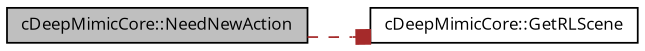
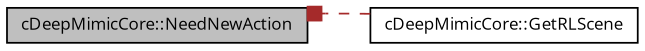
(330, 37) -> (348, 14)
